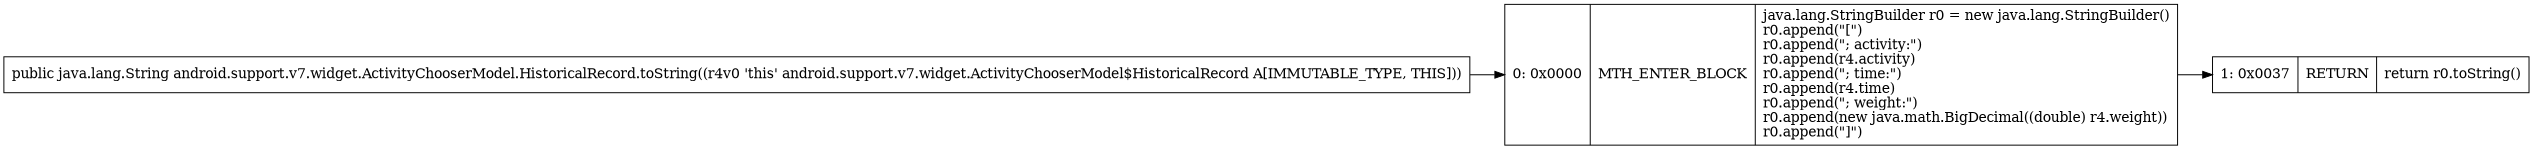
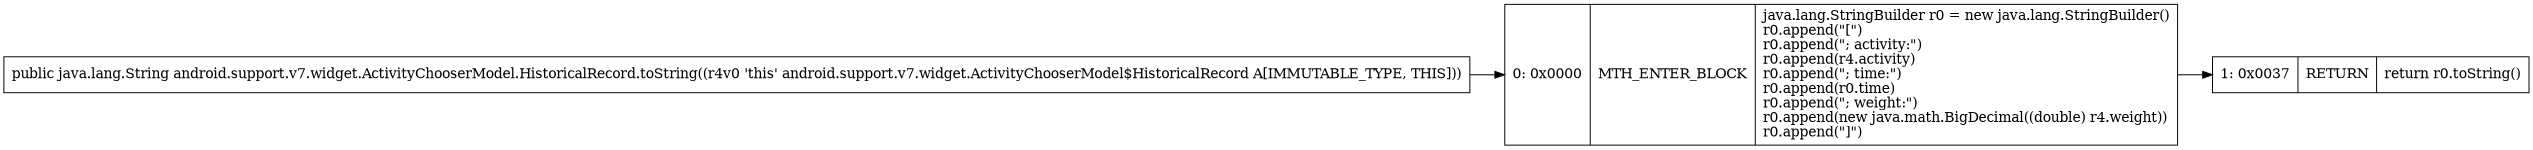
(1829, 89) -> (1829, 89)
